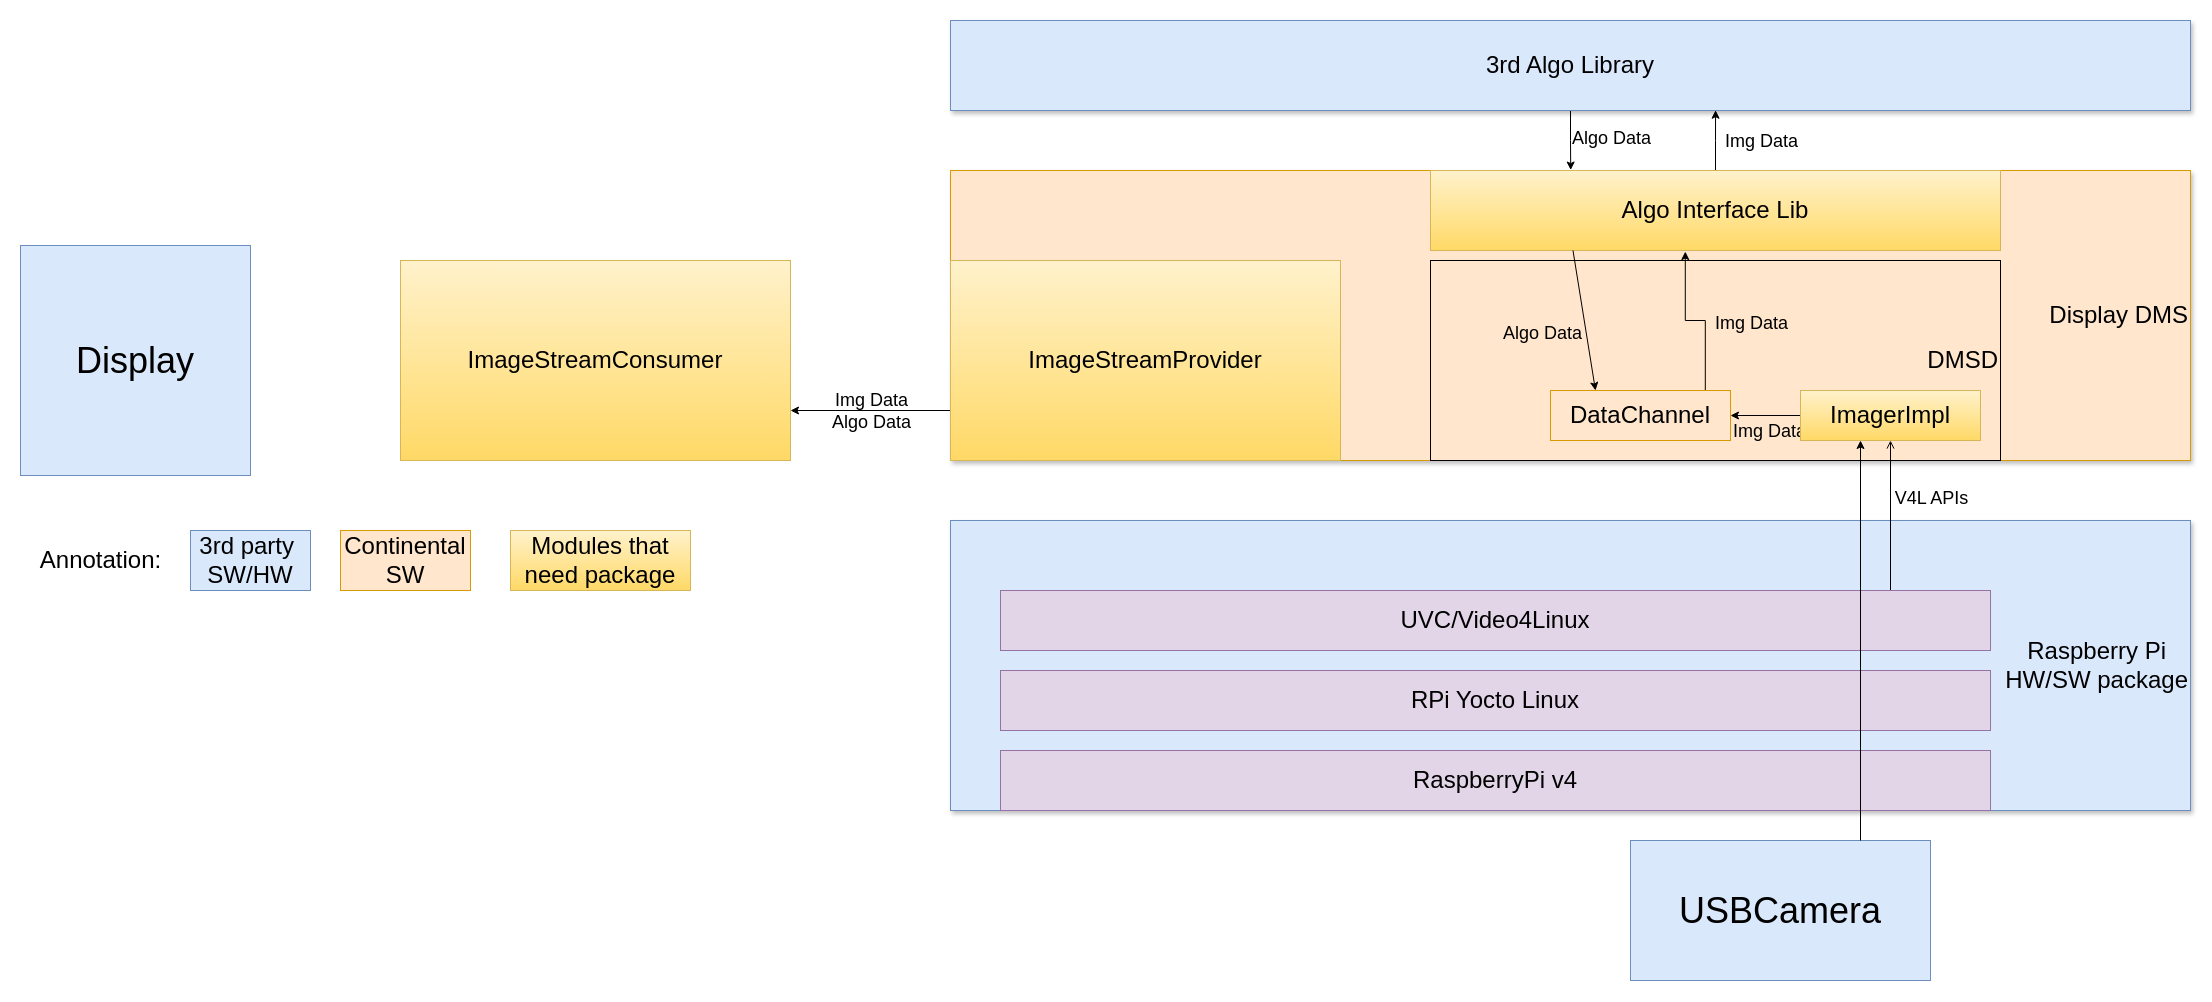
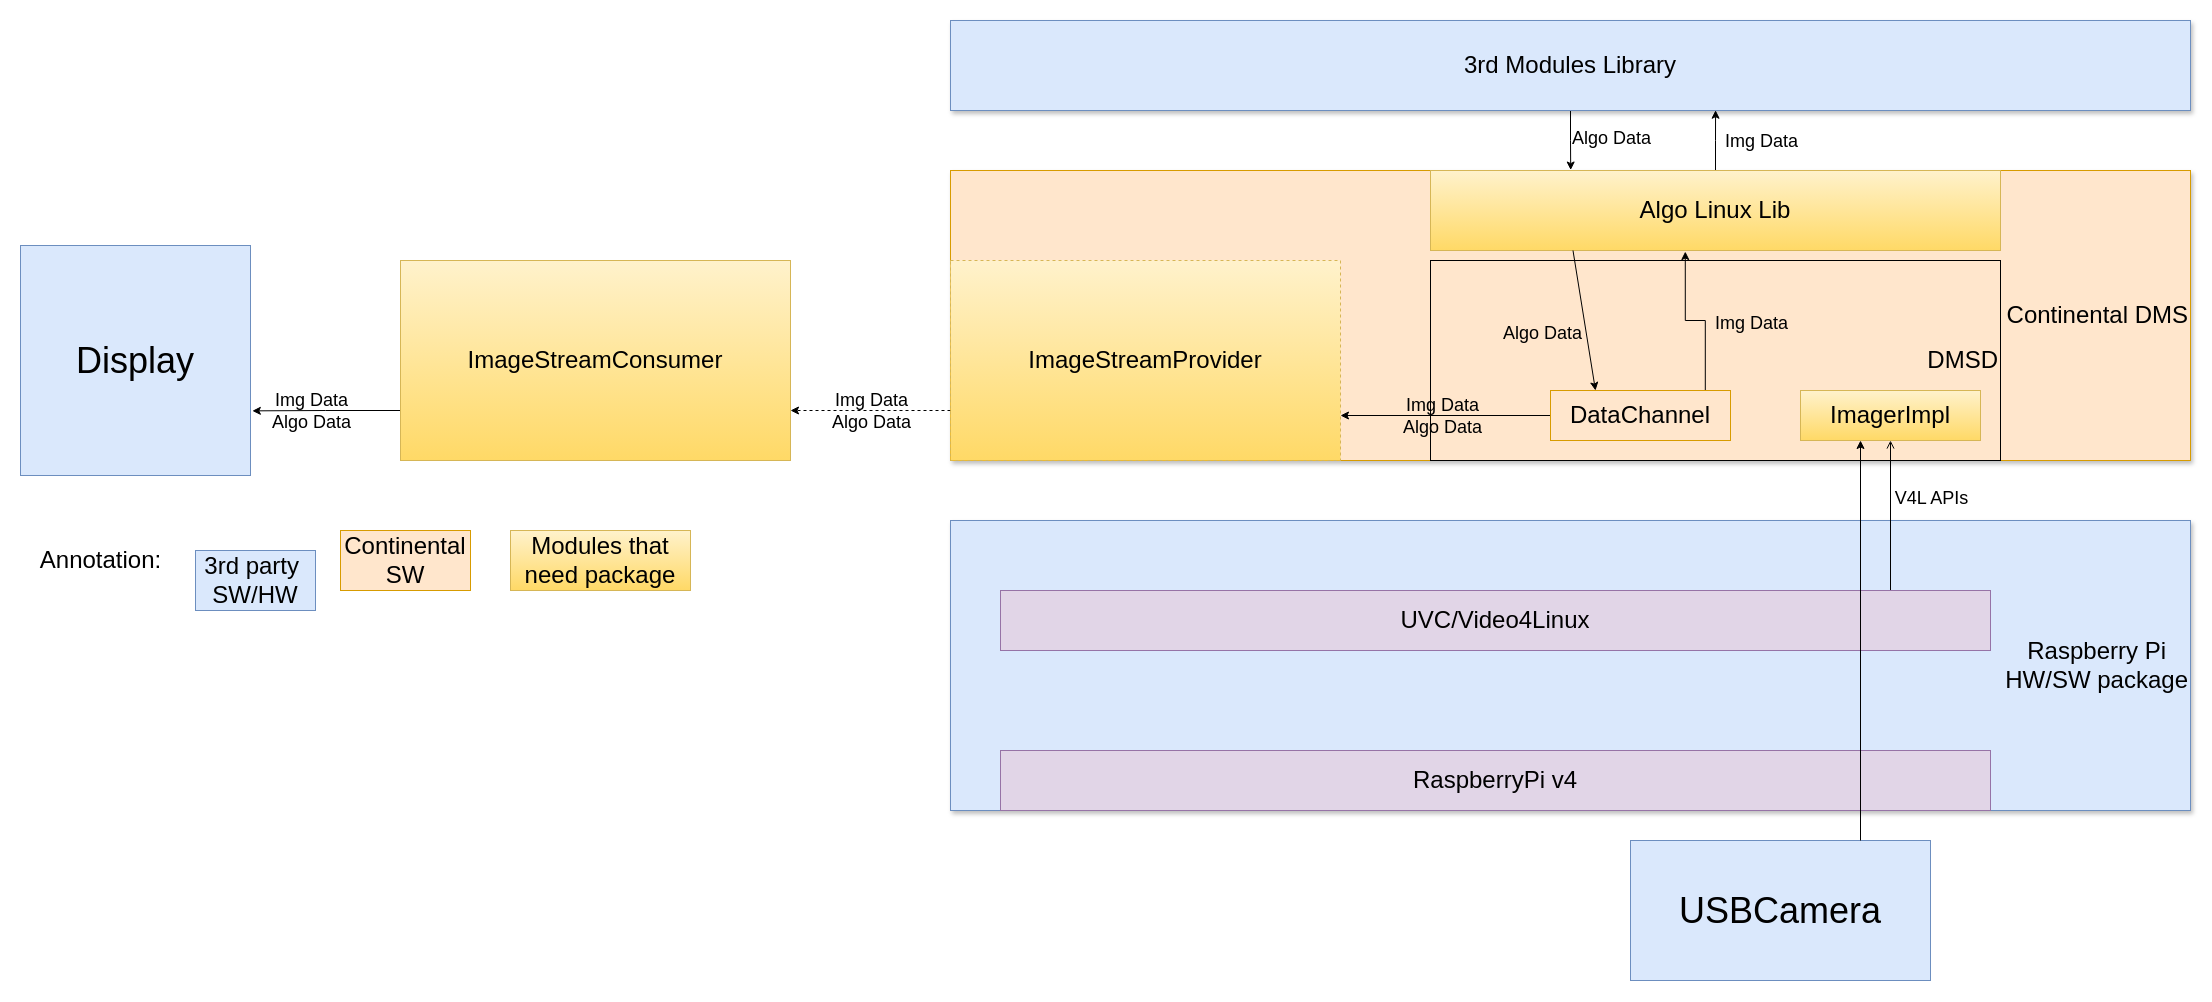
(1571, 66) -> (1571, 66)
(1716, 211) -> (1716, 211)
(2156, 316) -> (2143, 316)
(1146, 361) -> (1146, 361)
none -> (331, 411)
(873, 411) -> (873, 411)
none -> (1449, 416)
(1769, 416) -> none
(251, 561) -> (256, 581)
(1496, 701) -> none
